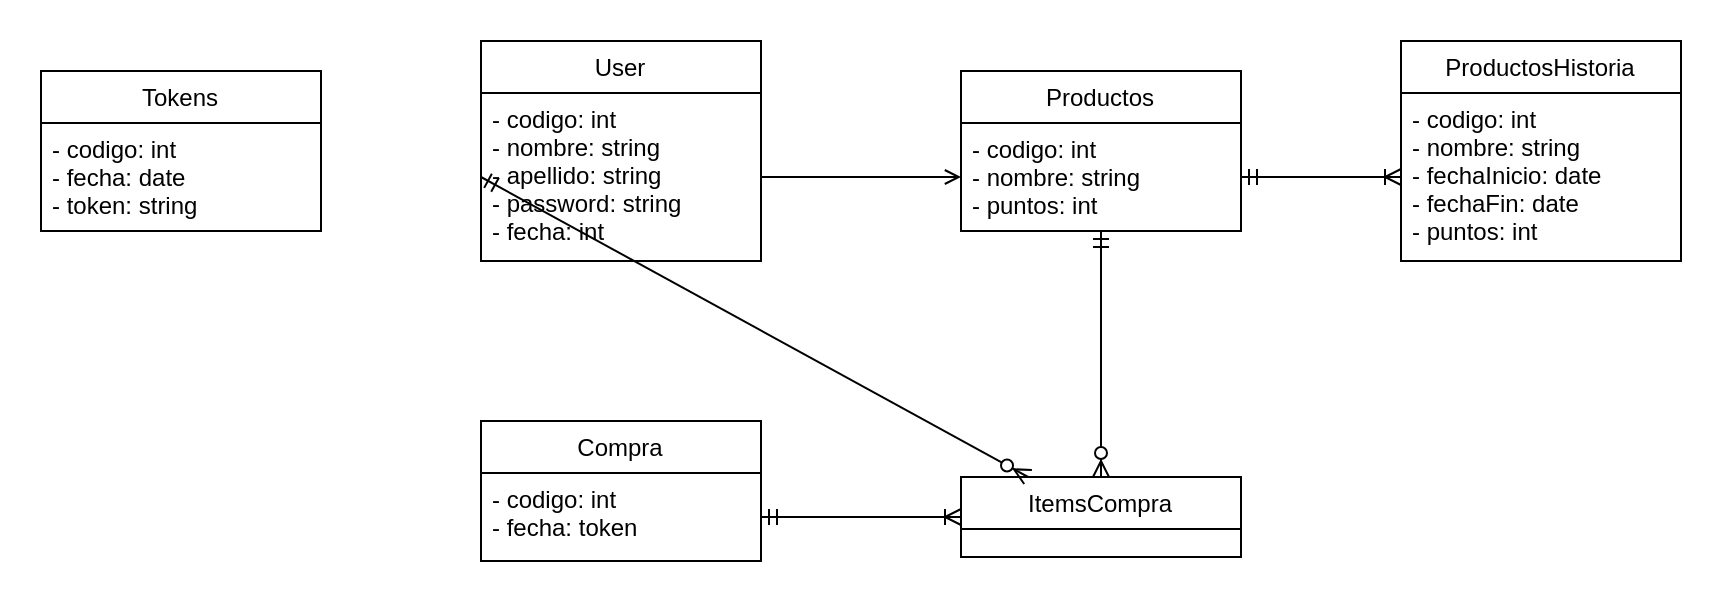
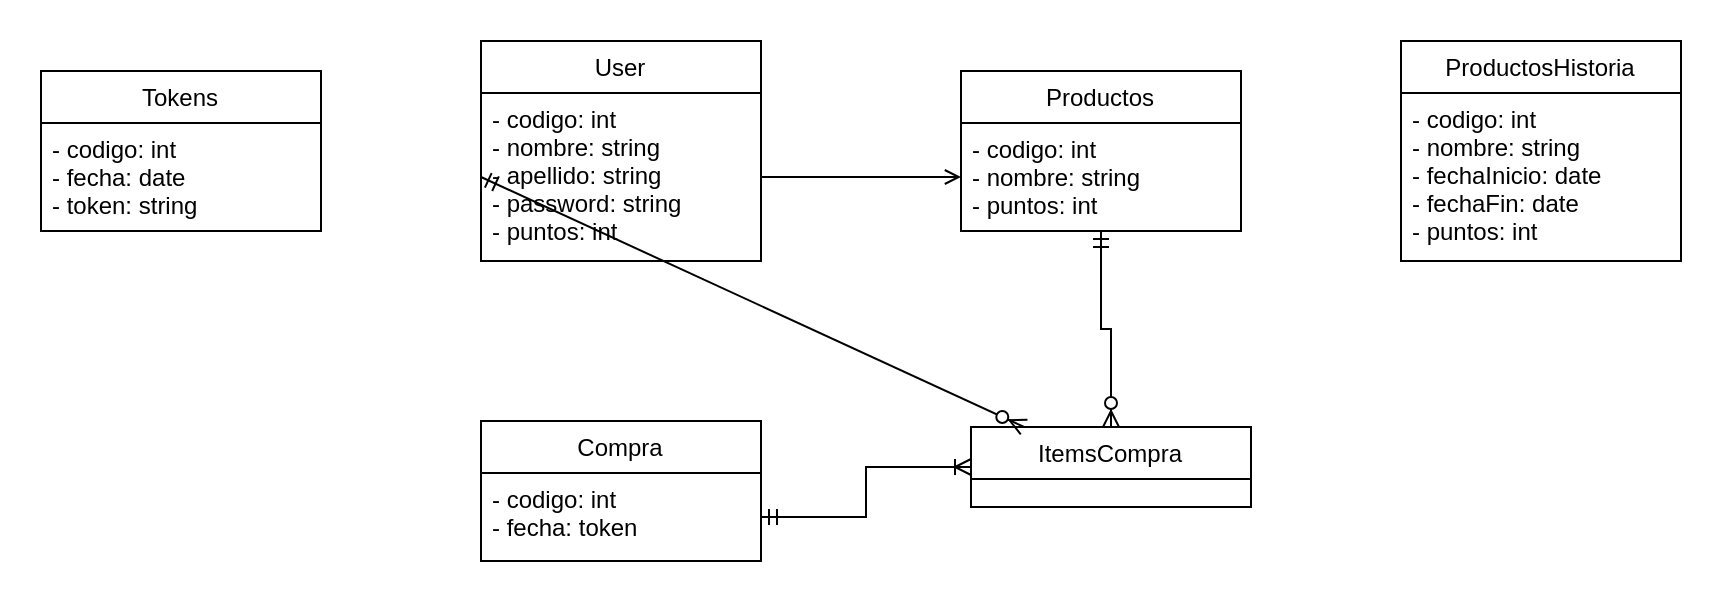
(564, 120) -> (564, 120)
(1321, 177) -> none
(1101, 517) -> (1111, 467)
